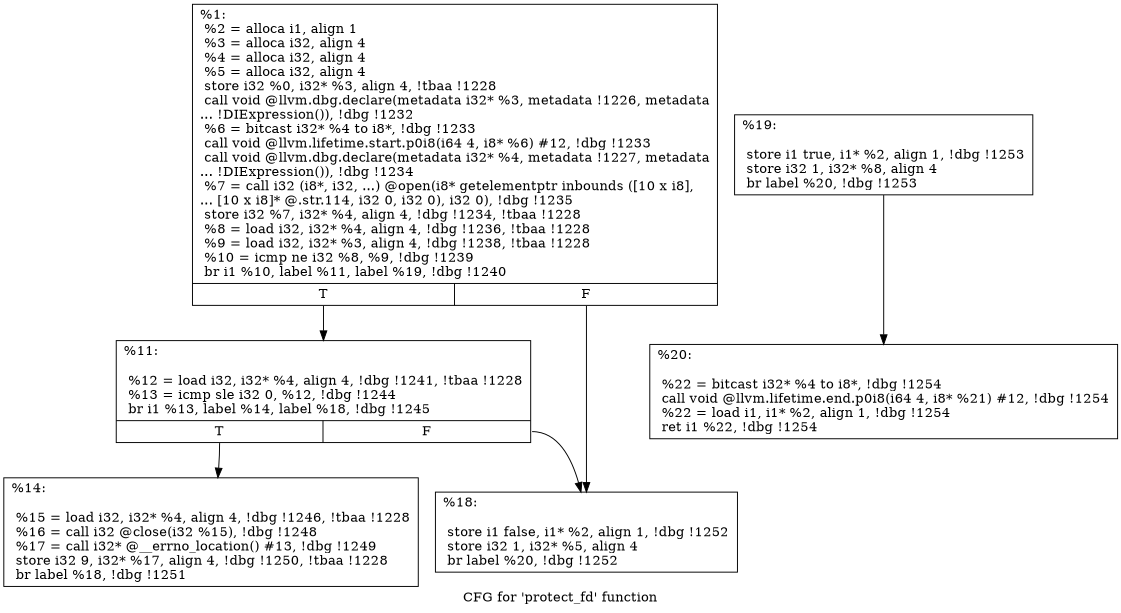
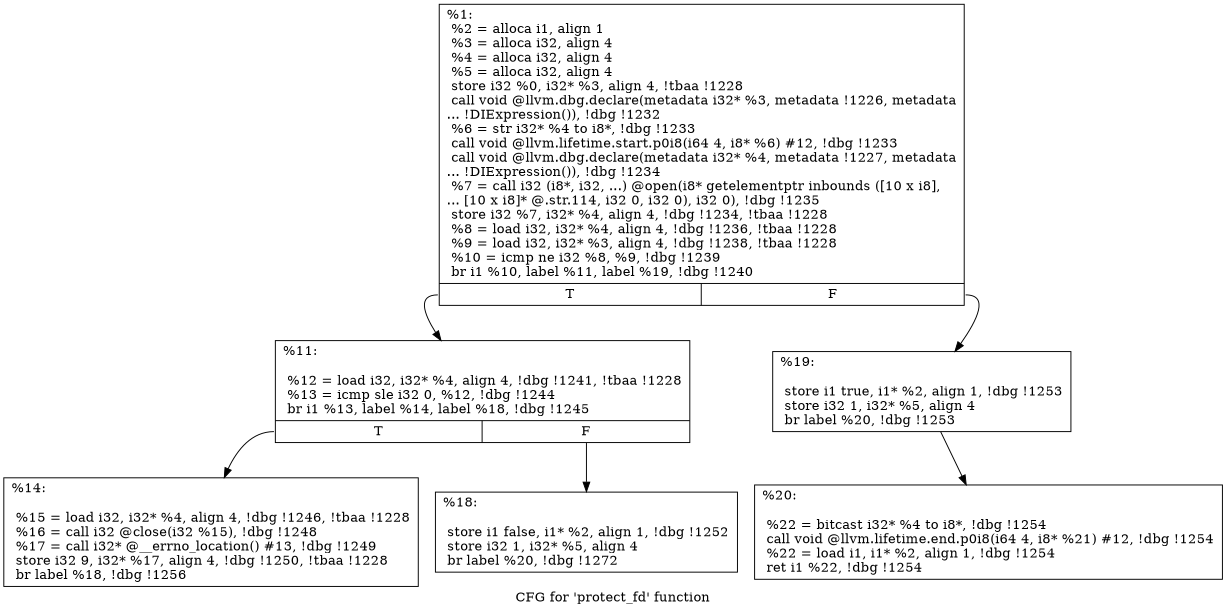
(338, 129) -> (572, 129)
(840, 169) -> (878, 406)
(586, 394) -> (976, 317)
(531, 561) -> (531, 561)
(99, 575) -> (99, 575)
